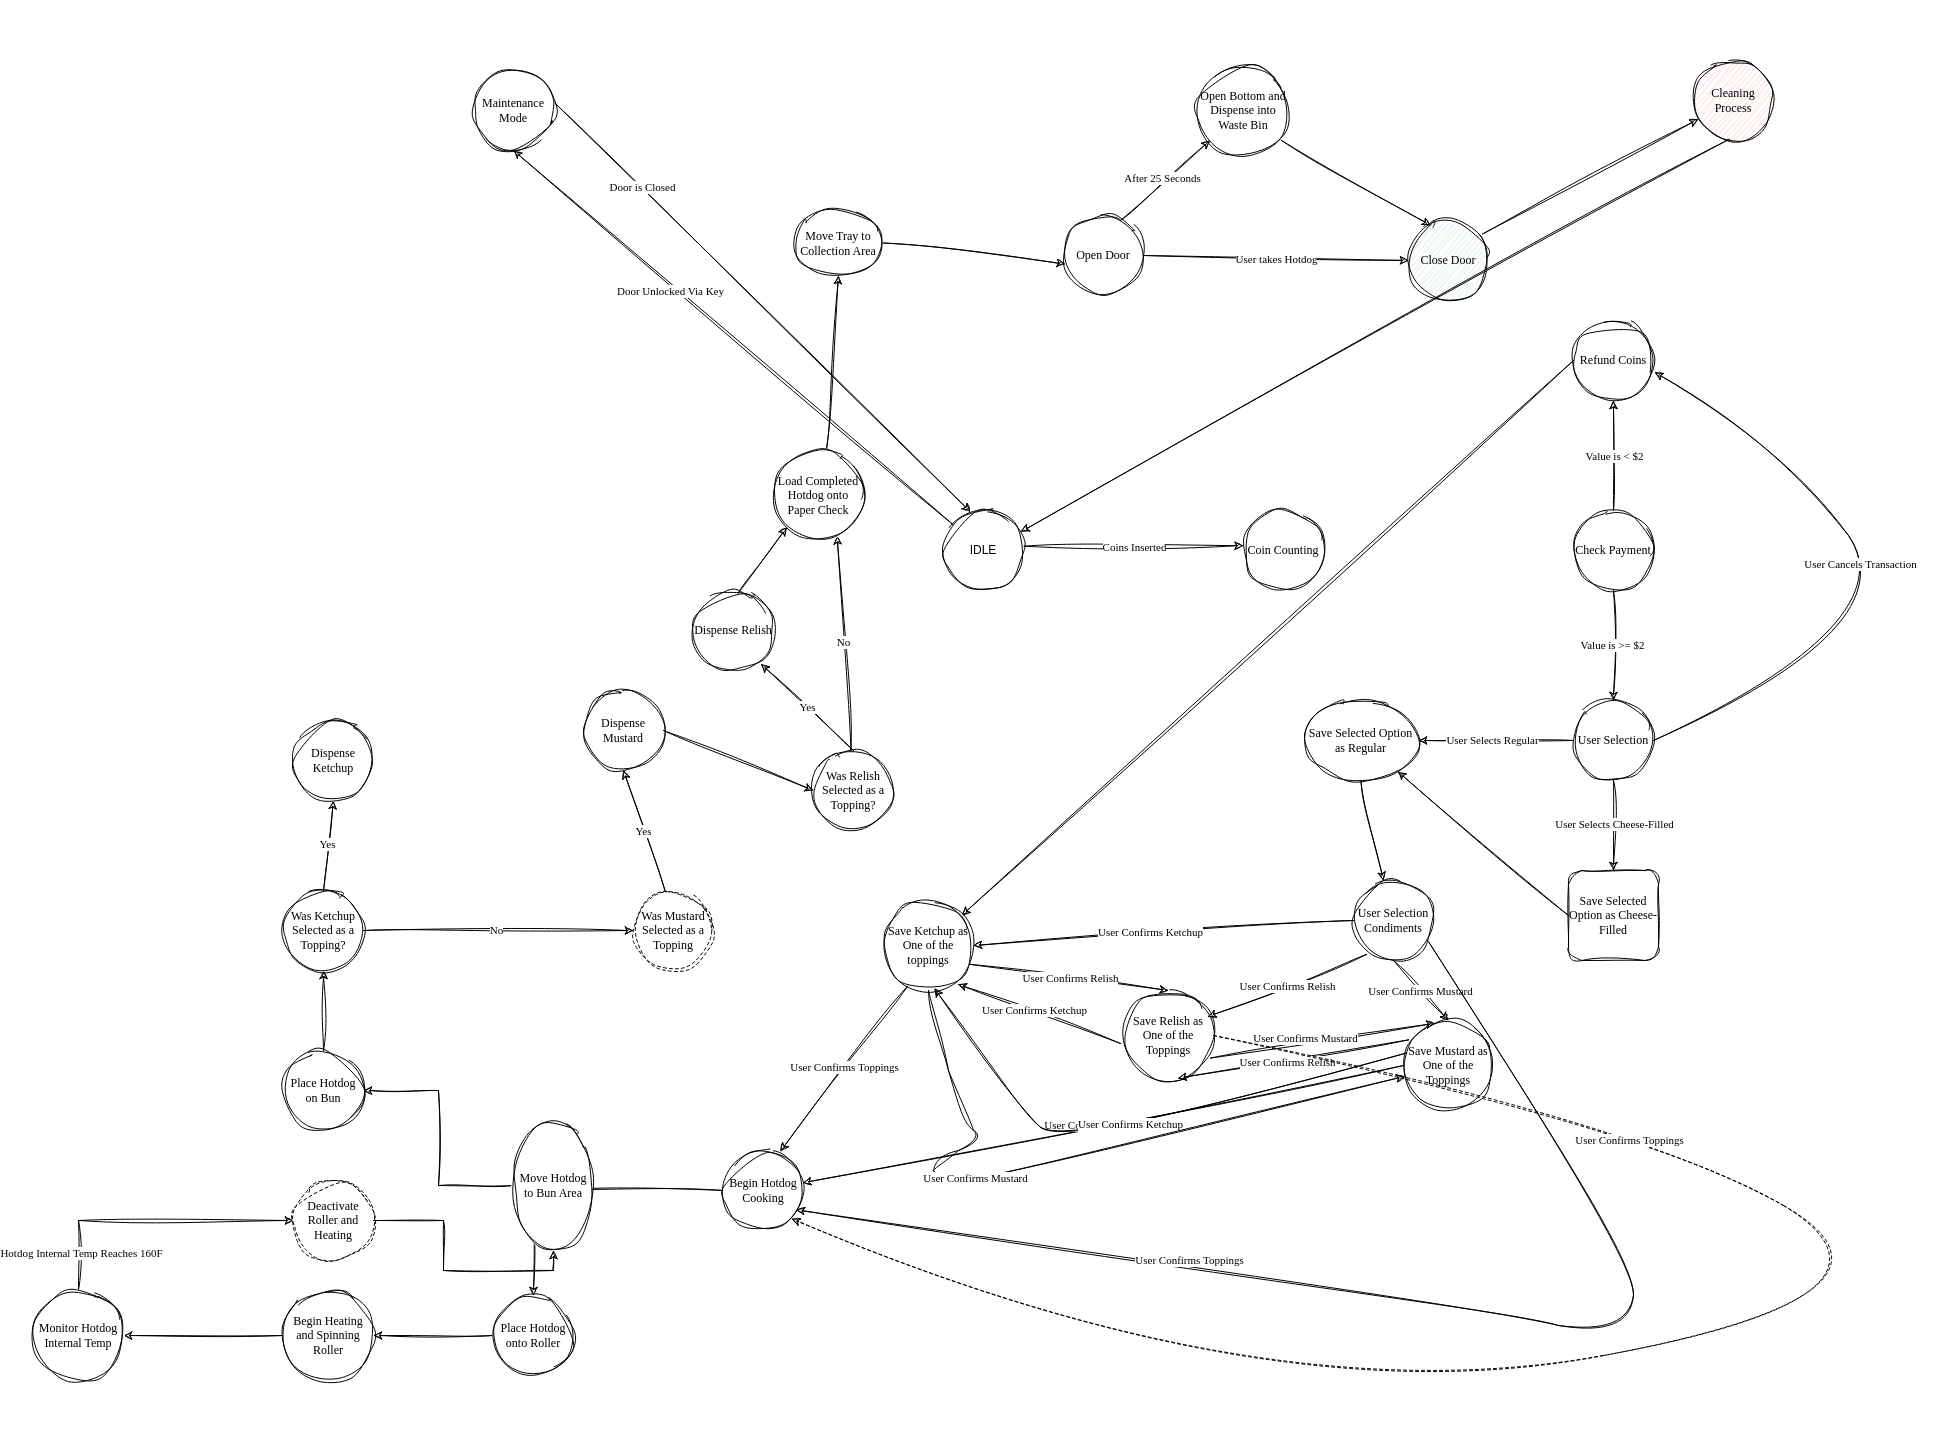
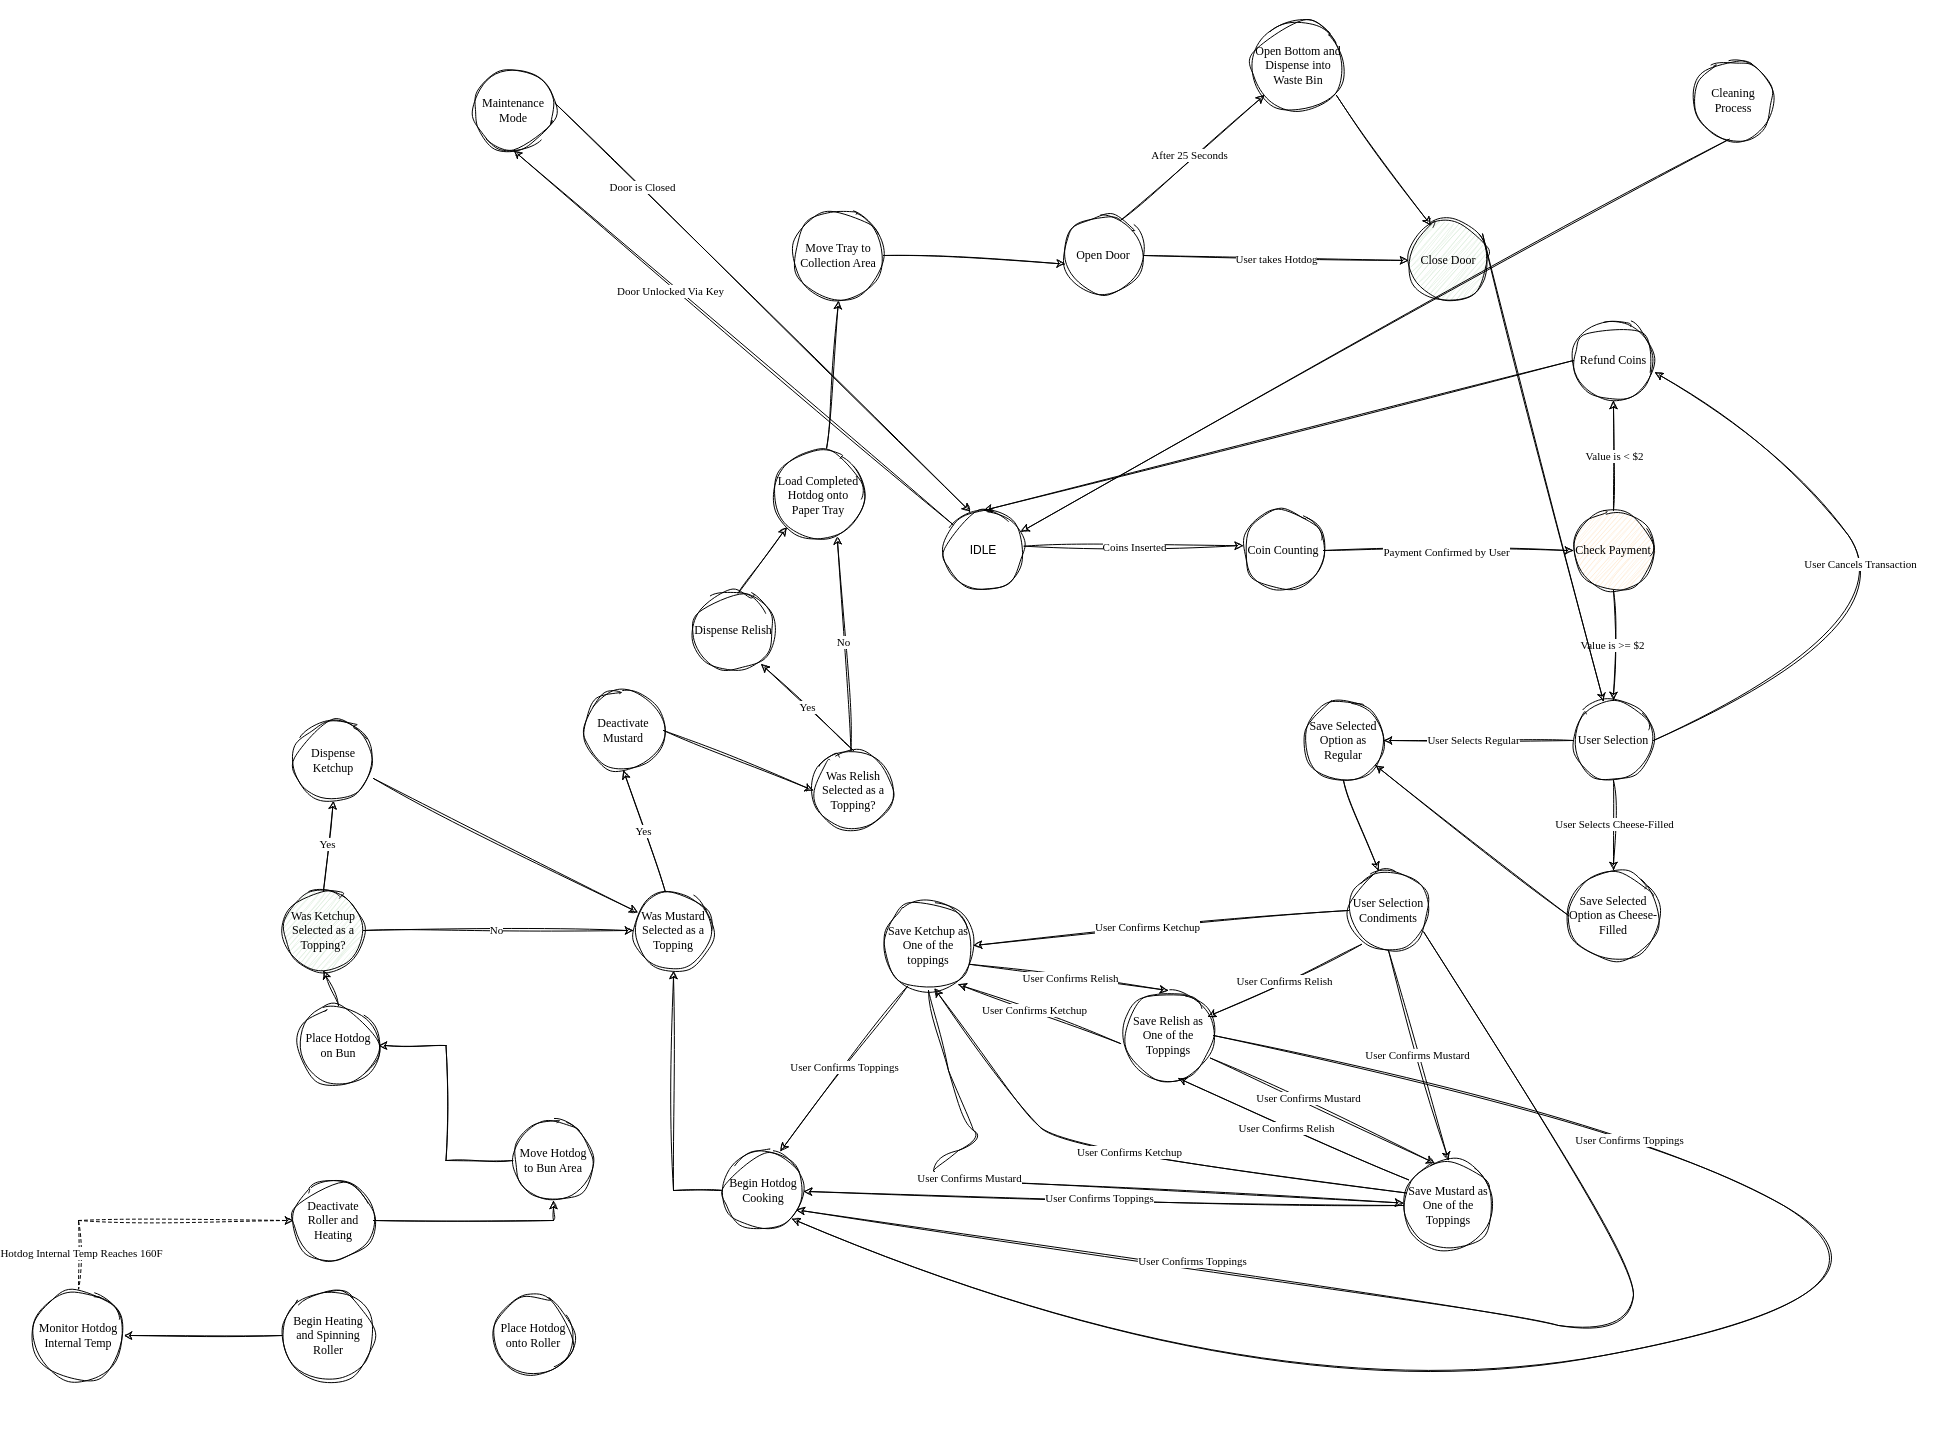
(1734, 101) -> (1734, 101)
(1244, 111) -> (1299, 66)
(1587, 178) -> (1545, 474)
(839, 243) -> (839, 256)
(819, 496) -> (819, 496)
none -> (1446, 551)
(1614, 551) -> (1614, 551)
(1268, 637) -> (1349, 418)
(624, 731) -> (624, 731)
(1361, 741) -> (1344, 741)
none -> (502, 844)
(1614, 916) -> (1614, 916)
(1394, 921) -> (1389, 911)
(324, 931) -> (324, 931)
(674, 931) -> (674, 931)
(1449, 1066) -> (1449, 1206)
(324, 1091) -> (339, 1046)
(554, 1186) -> (554, 1161)
(645, 1191) -> (674, 1097)
(168, 1221) -> (168, 1221)
(334, 1221) -> (334, 1221)
(435, 1336) -> none
(1191, 1345) -> (1191, 1345)
